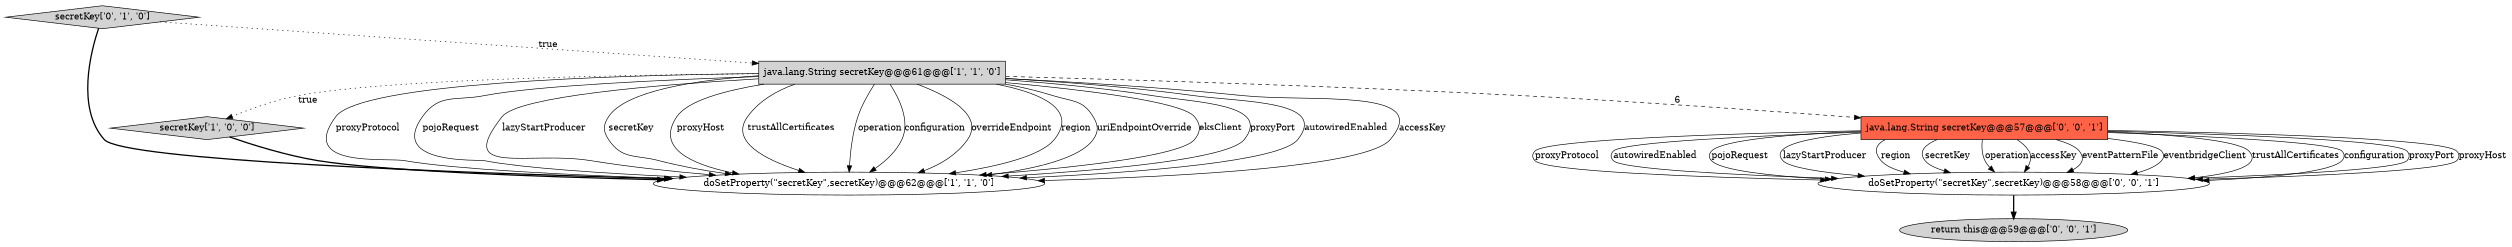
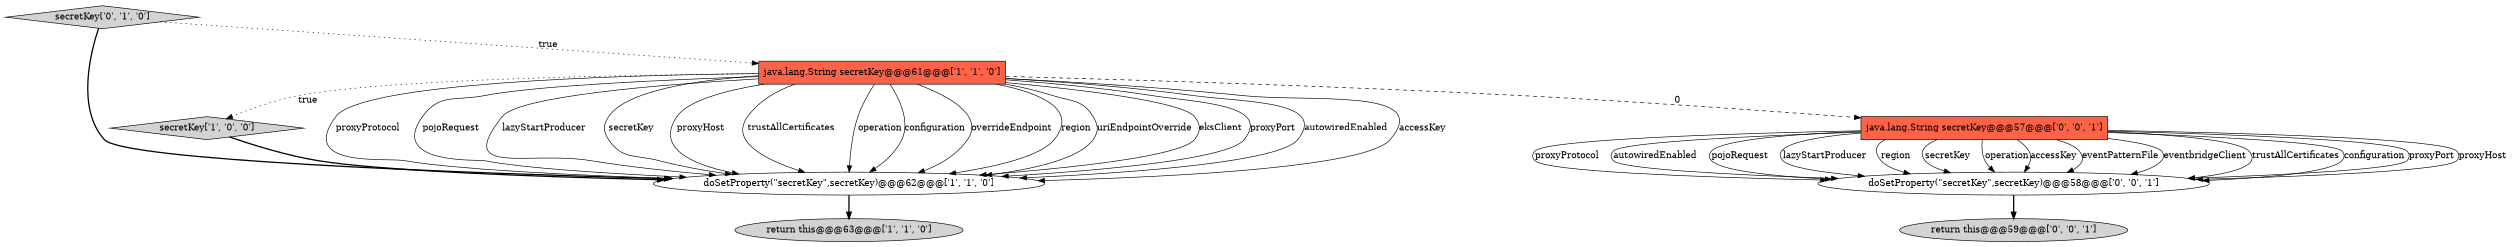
(882, 73) -> (882, 73)
(1678, 100) -> (1678, 100)
none -> (849, 230)
